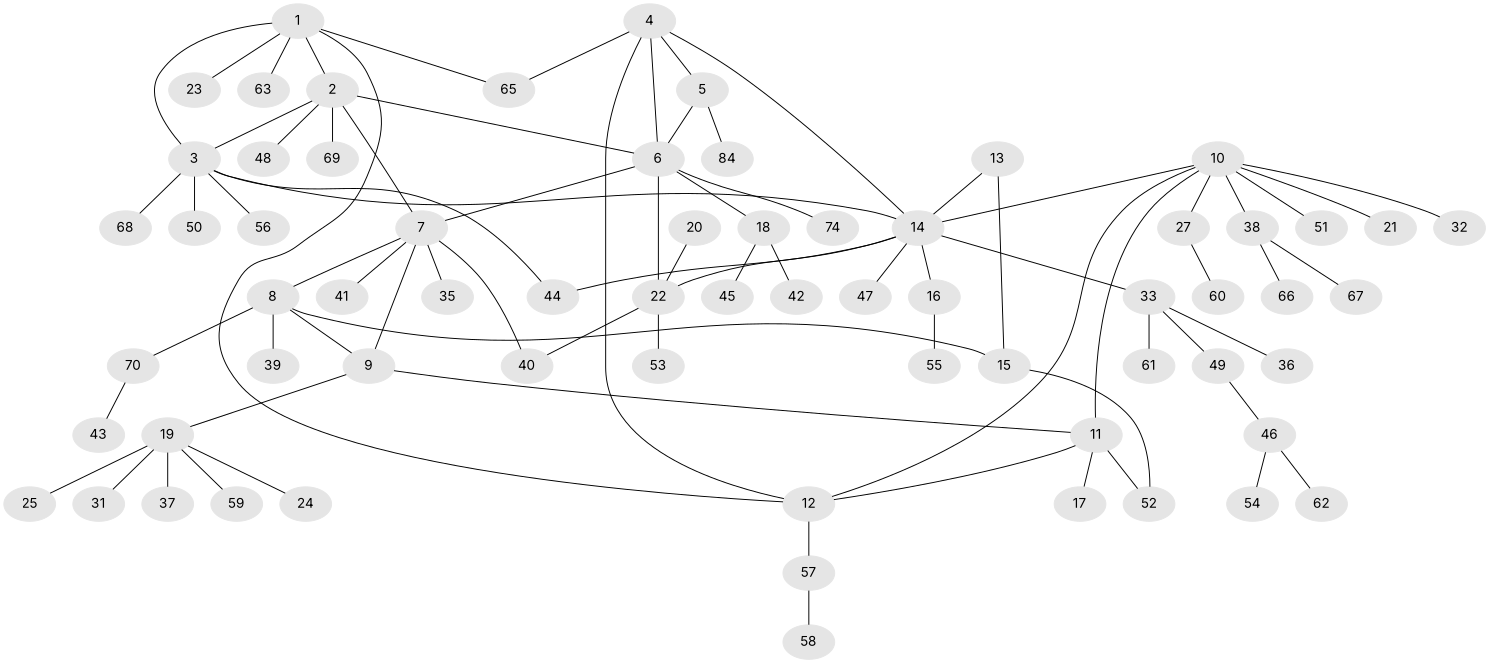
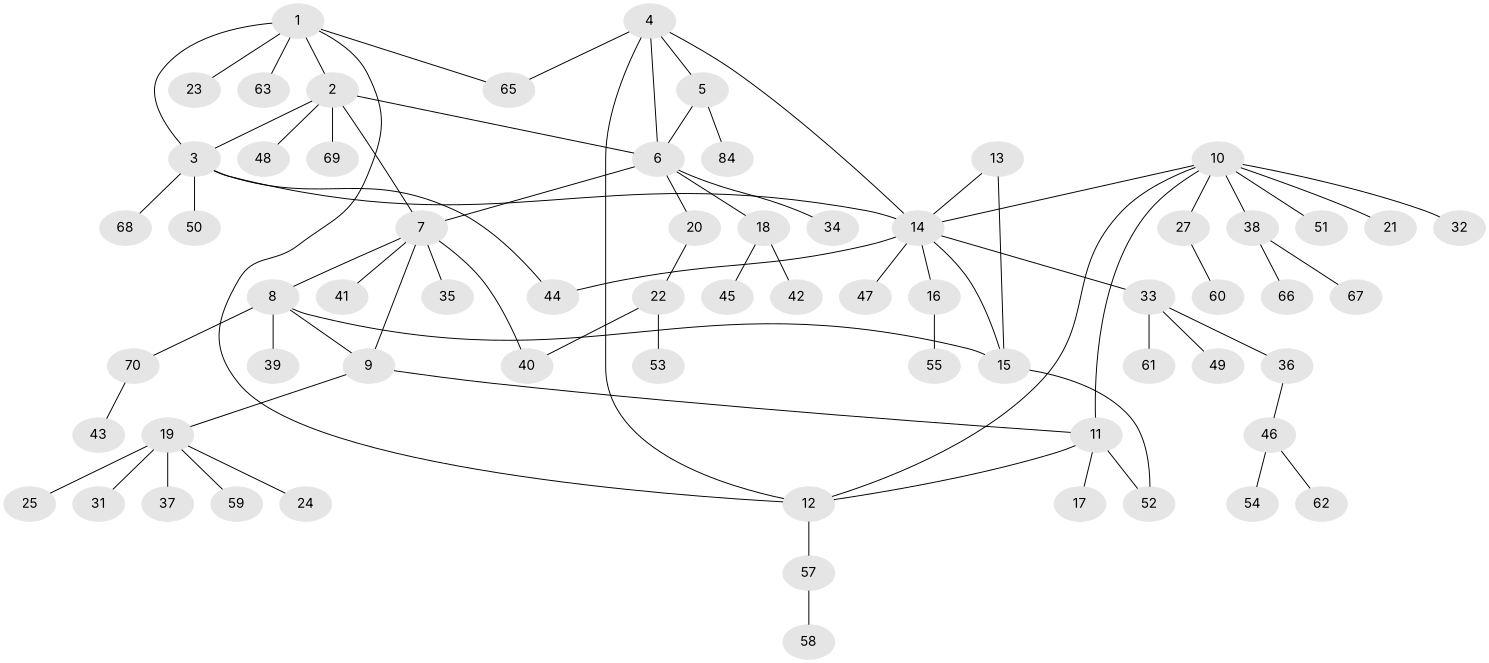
(264, 228) -> none
(658, 228) -> (673, 187)
(833, 228) -> (833, 228)
(787, 260) -> (975, 290)
(1244, 401) -> (1278, 401)
